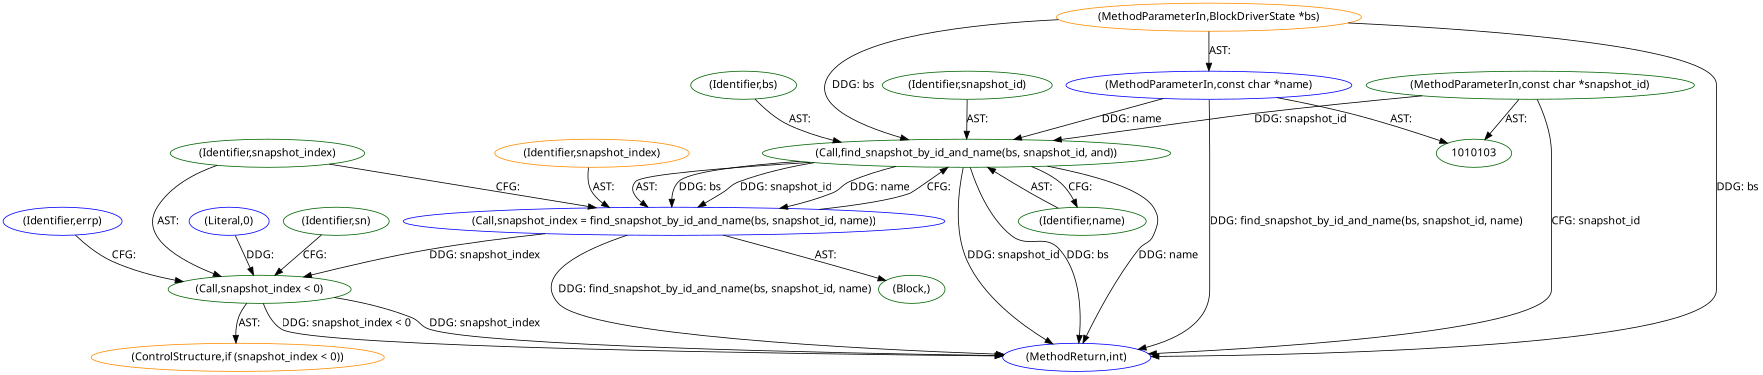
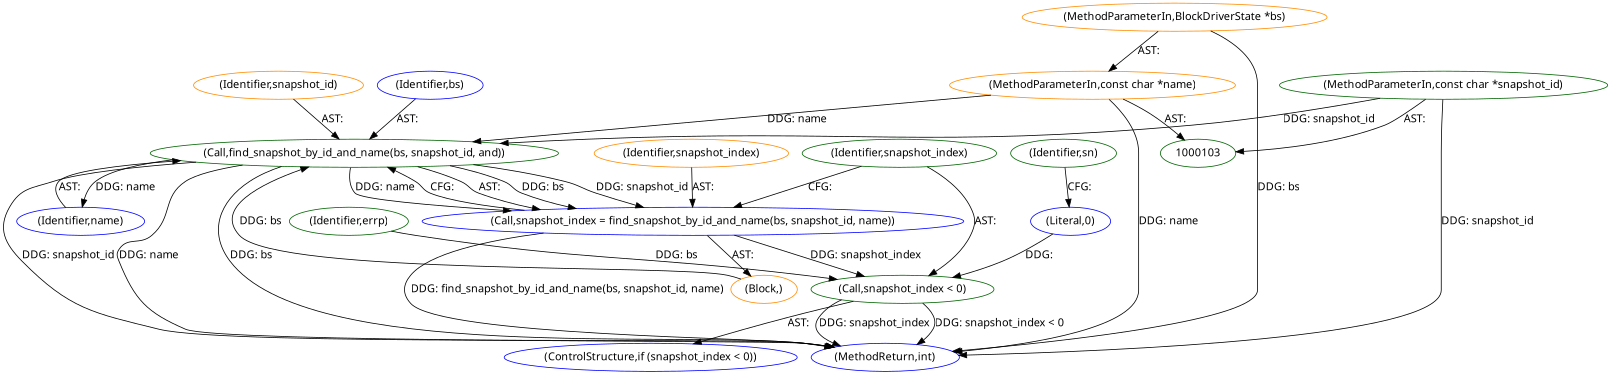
(886, 43) -> (436, 264)
(744, 85) -> (430, 85)
(967, 85) -> (279, 85)
(1209, 85) -> (1093, 85)
(1474, 153) -> (1198, 153)
(1082, 187) -> (126, 187)
(63, 221) -> (349, 221)
(1082, 221) -> (81, 221)
(1366, 221) -> (1169, 221)
(1596, 221) -> (1487, 221)
(301, 252) -> (1067, 183)
(126, 255) -> (677, 255)
(912, 289) -> (764, 289)
(238, 357) -> (651, 357)
